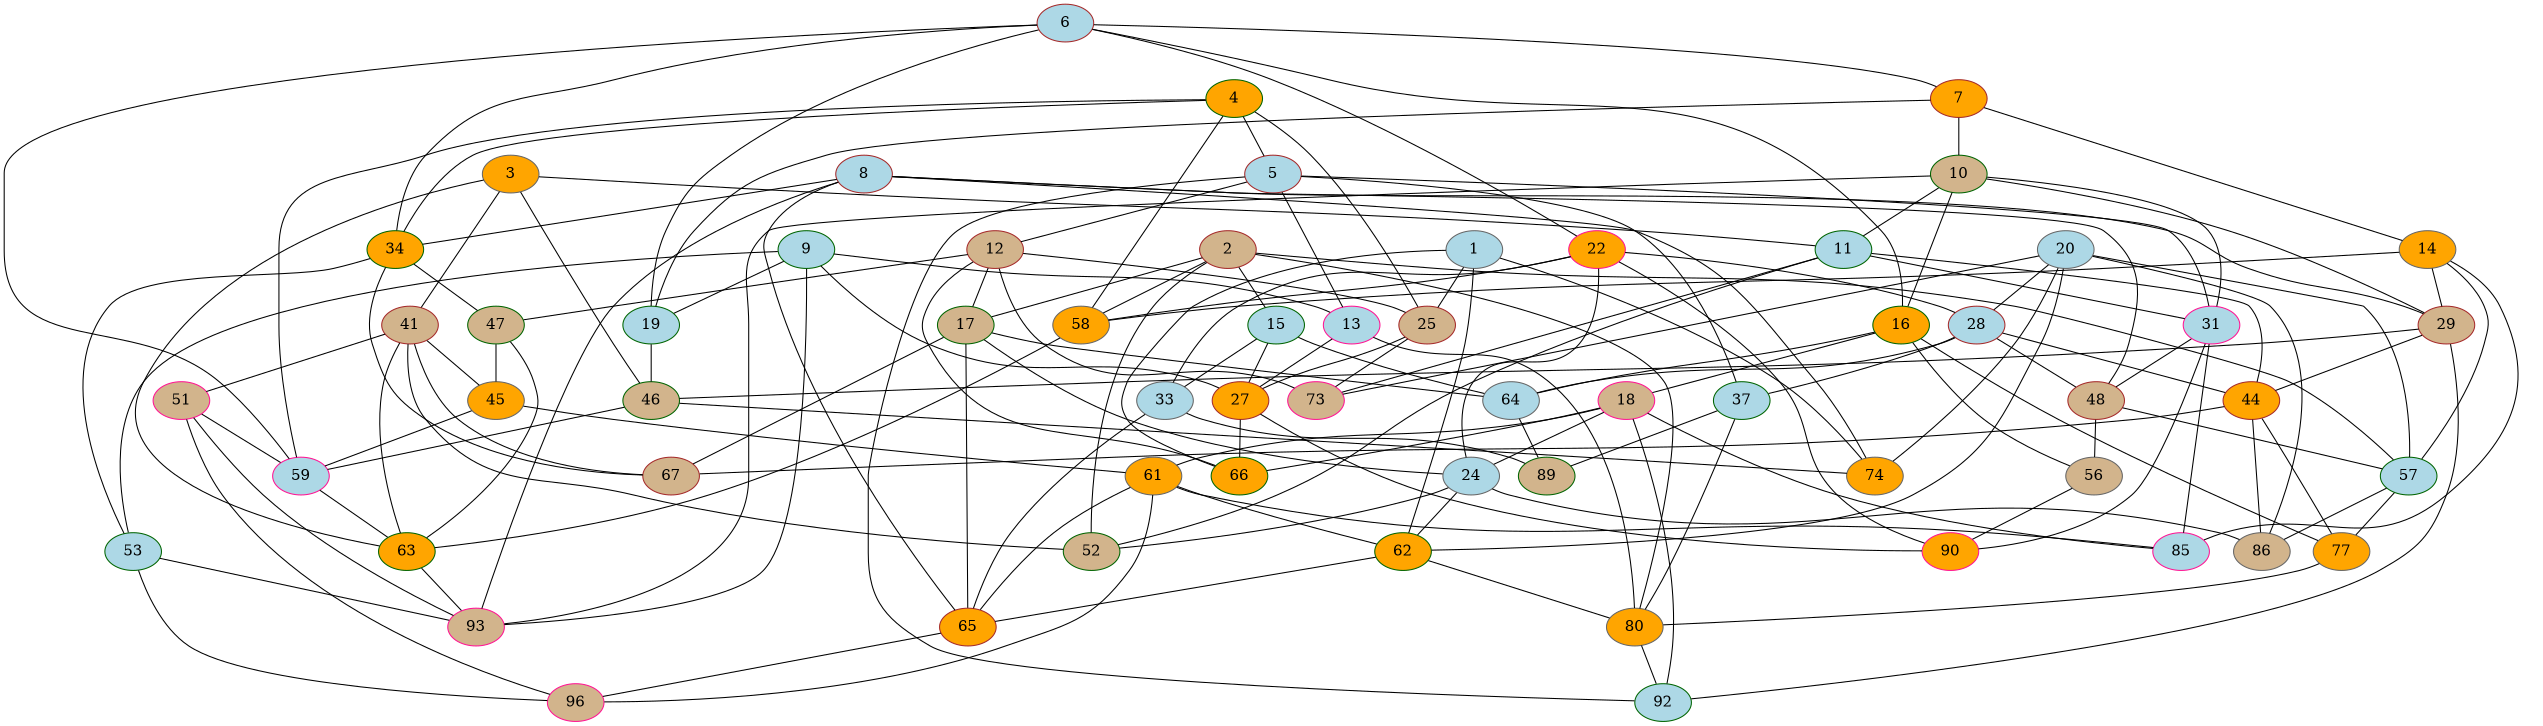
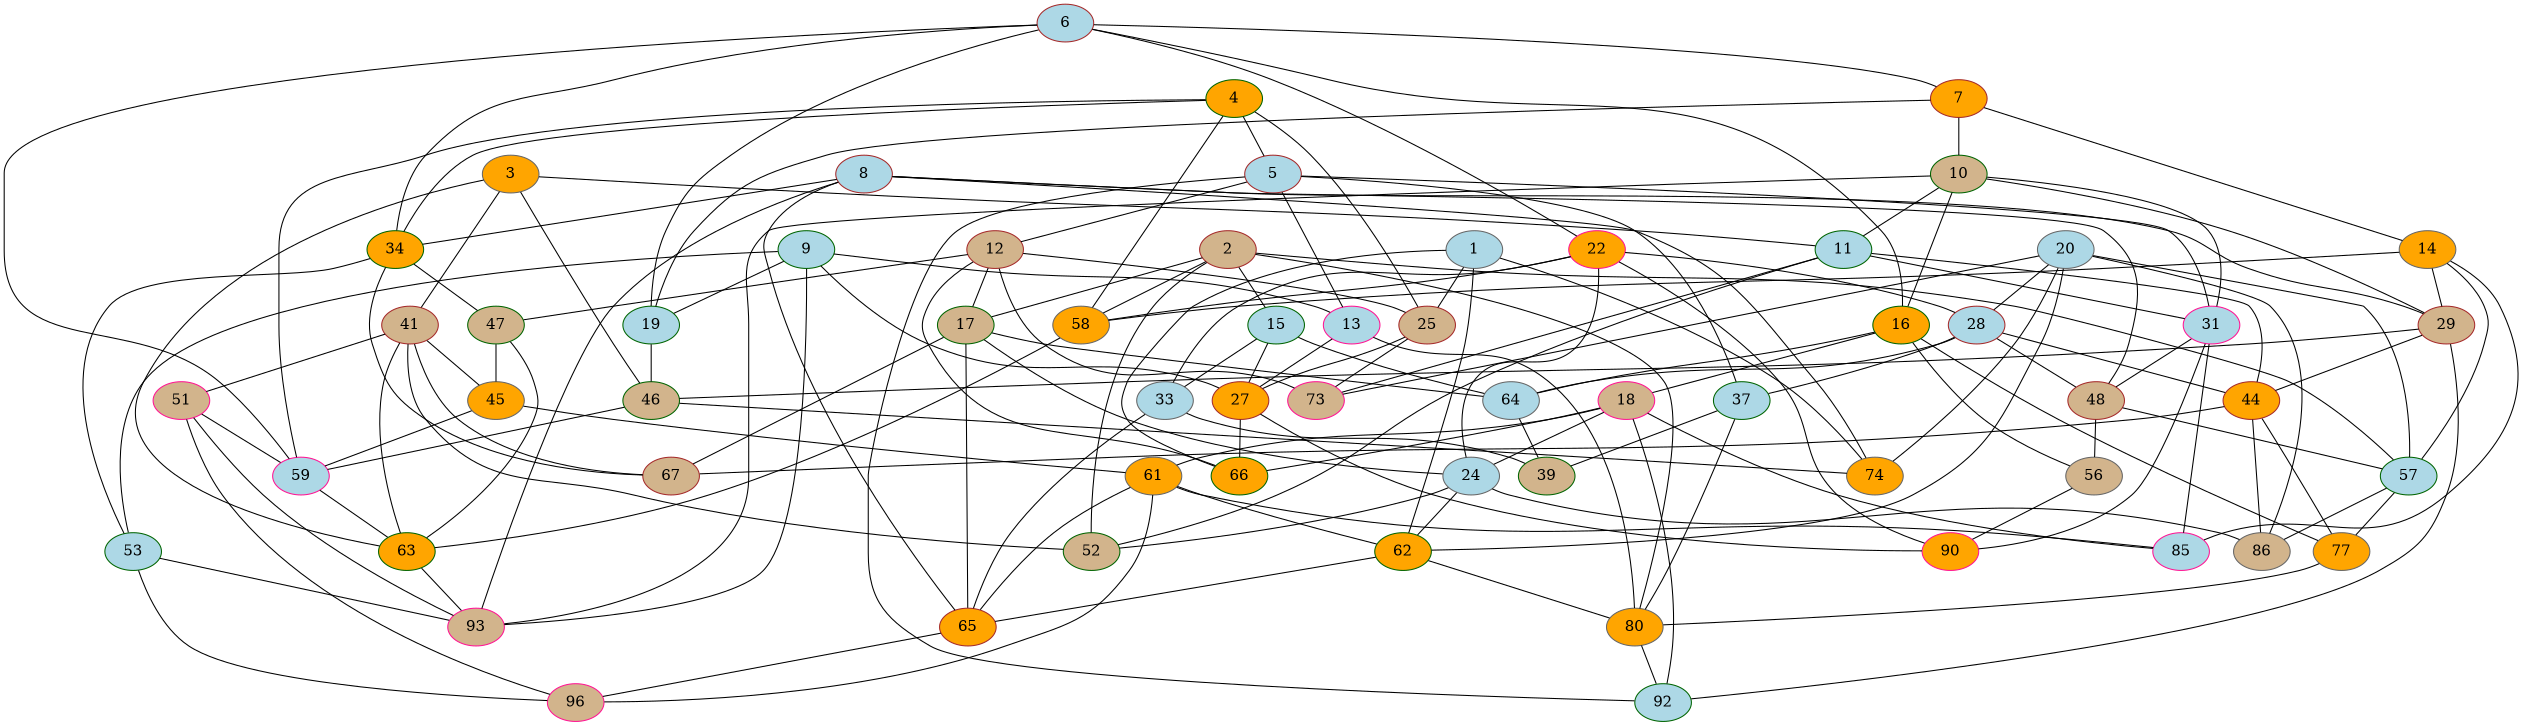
(1547, 476) -> (1547, 476)
